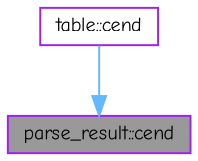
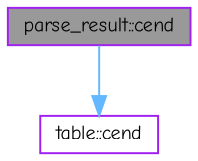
(99, 71) -> (99, 71)
